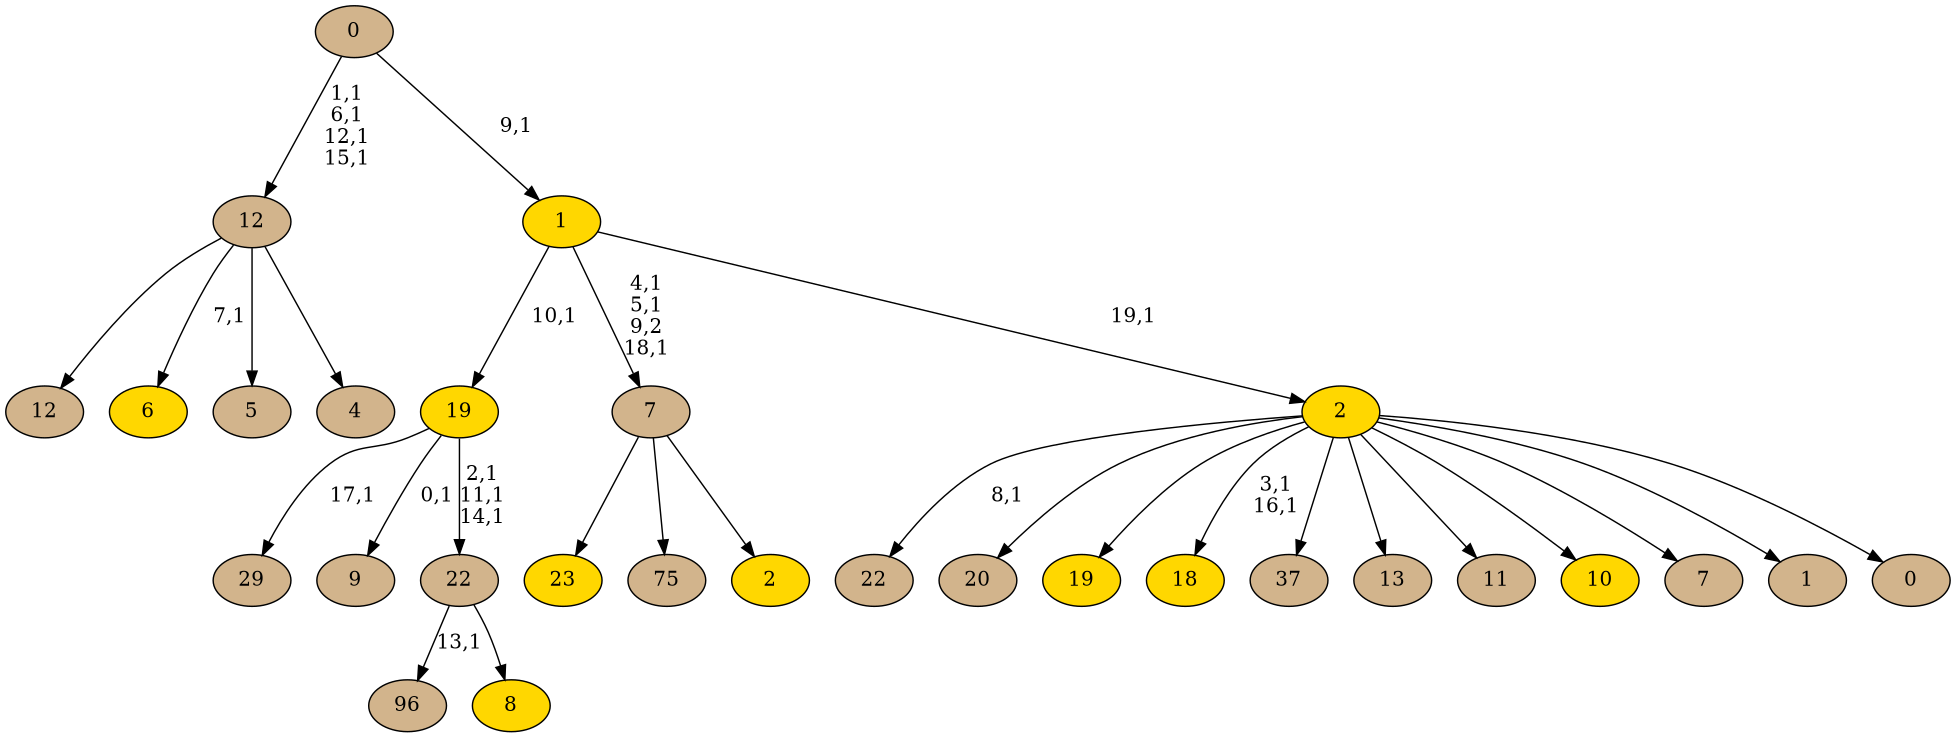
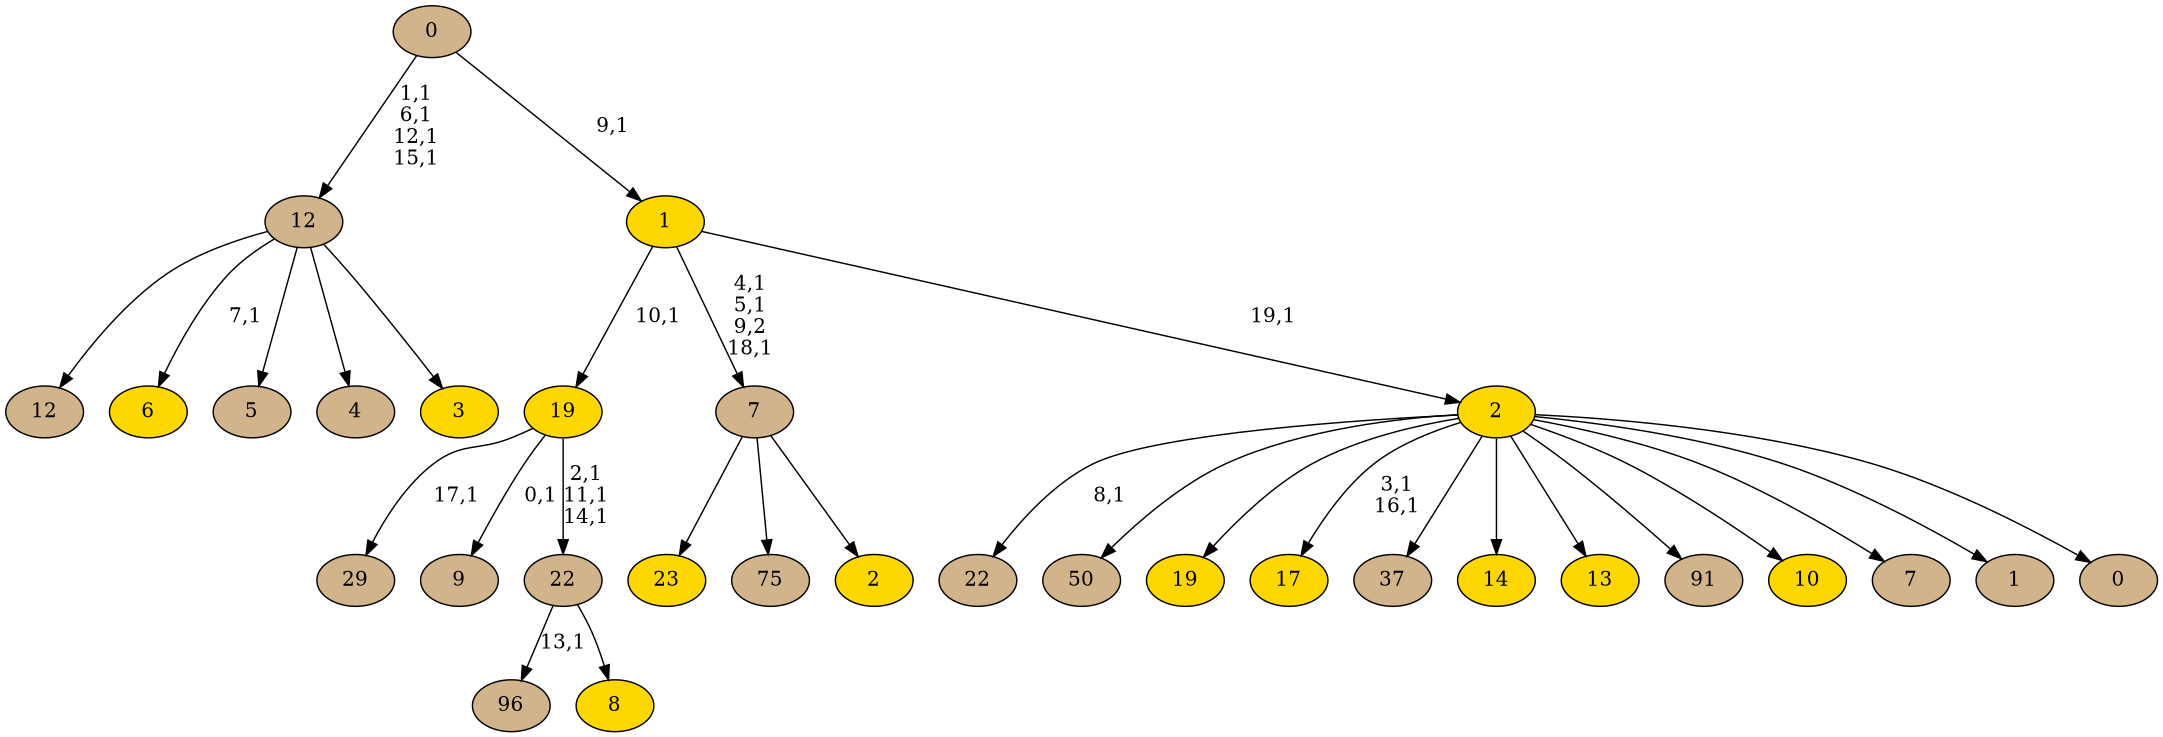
none -> (459, 412)
(978, 580) -> (1082, 580)
(1185, 580) -> (1289, 580)
(1393, 580) -> (1600, 580)
(1496, 580) -> (1704, 580)
none -> (1496, 580)
